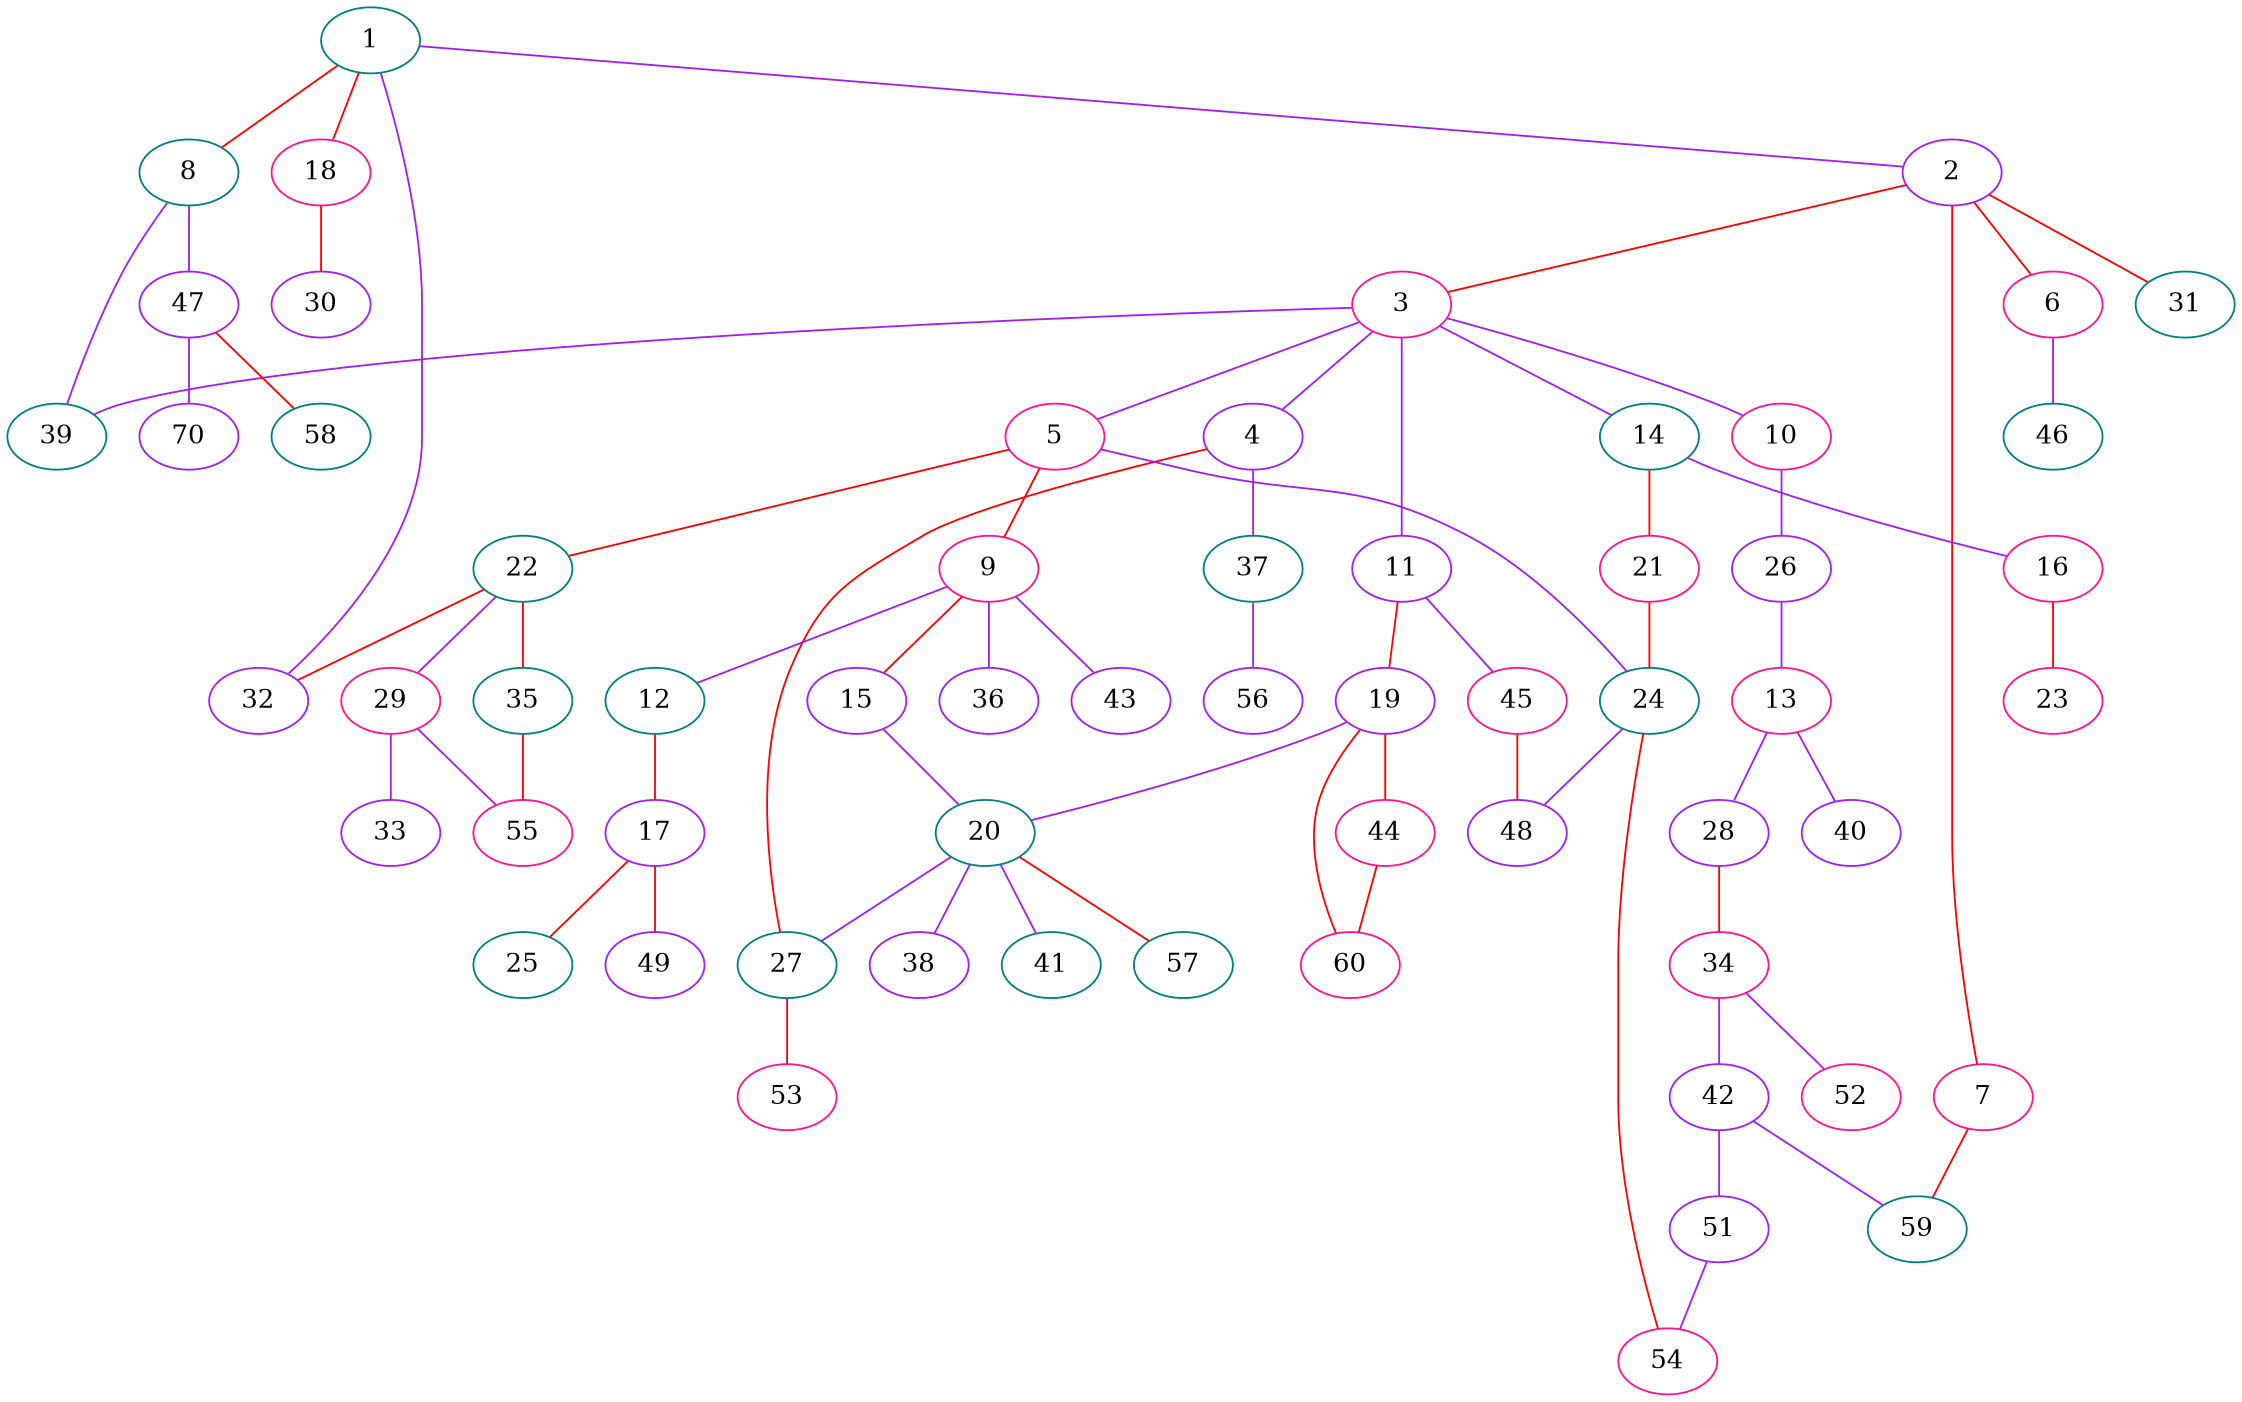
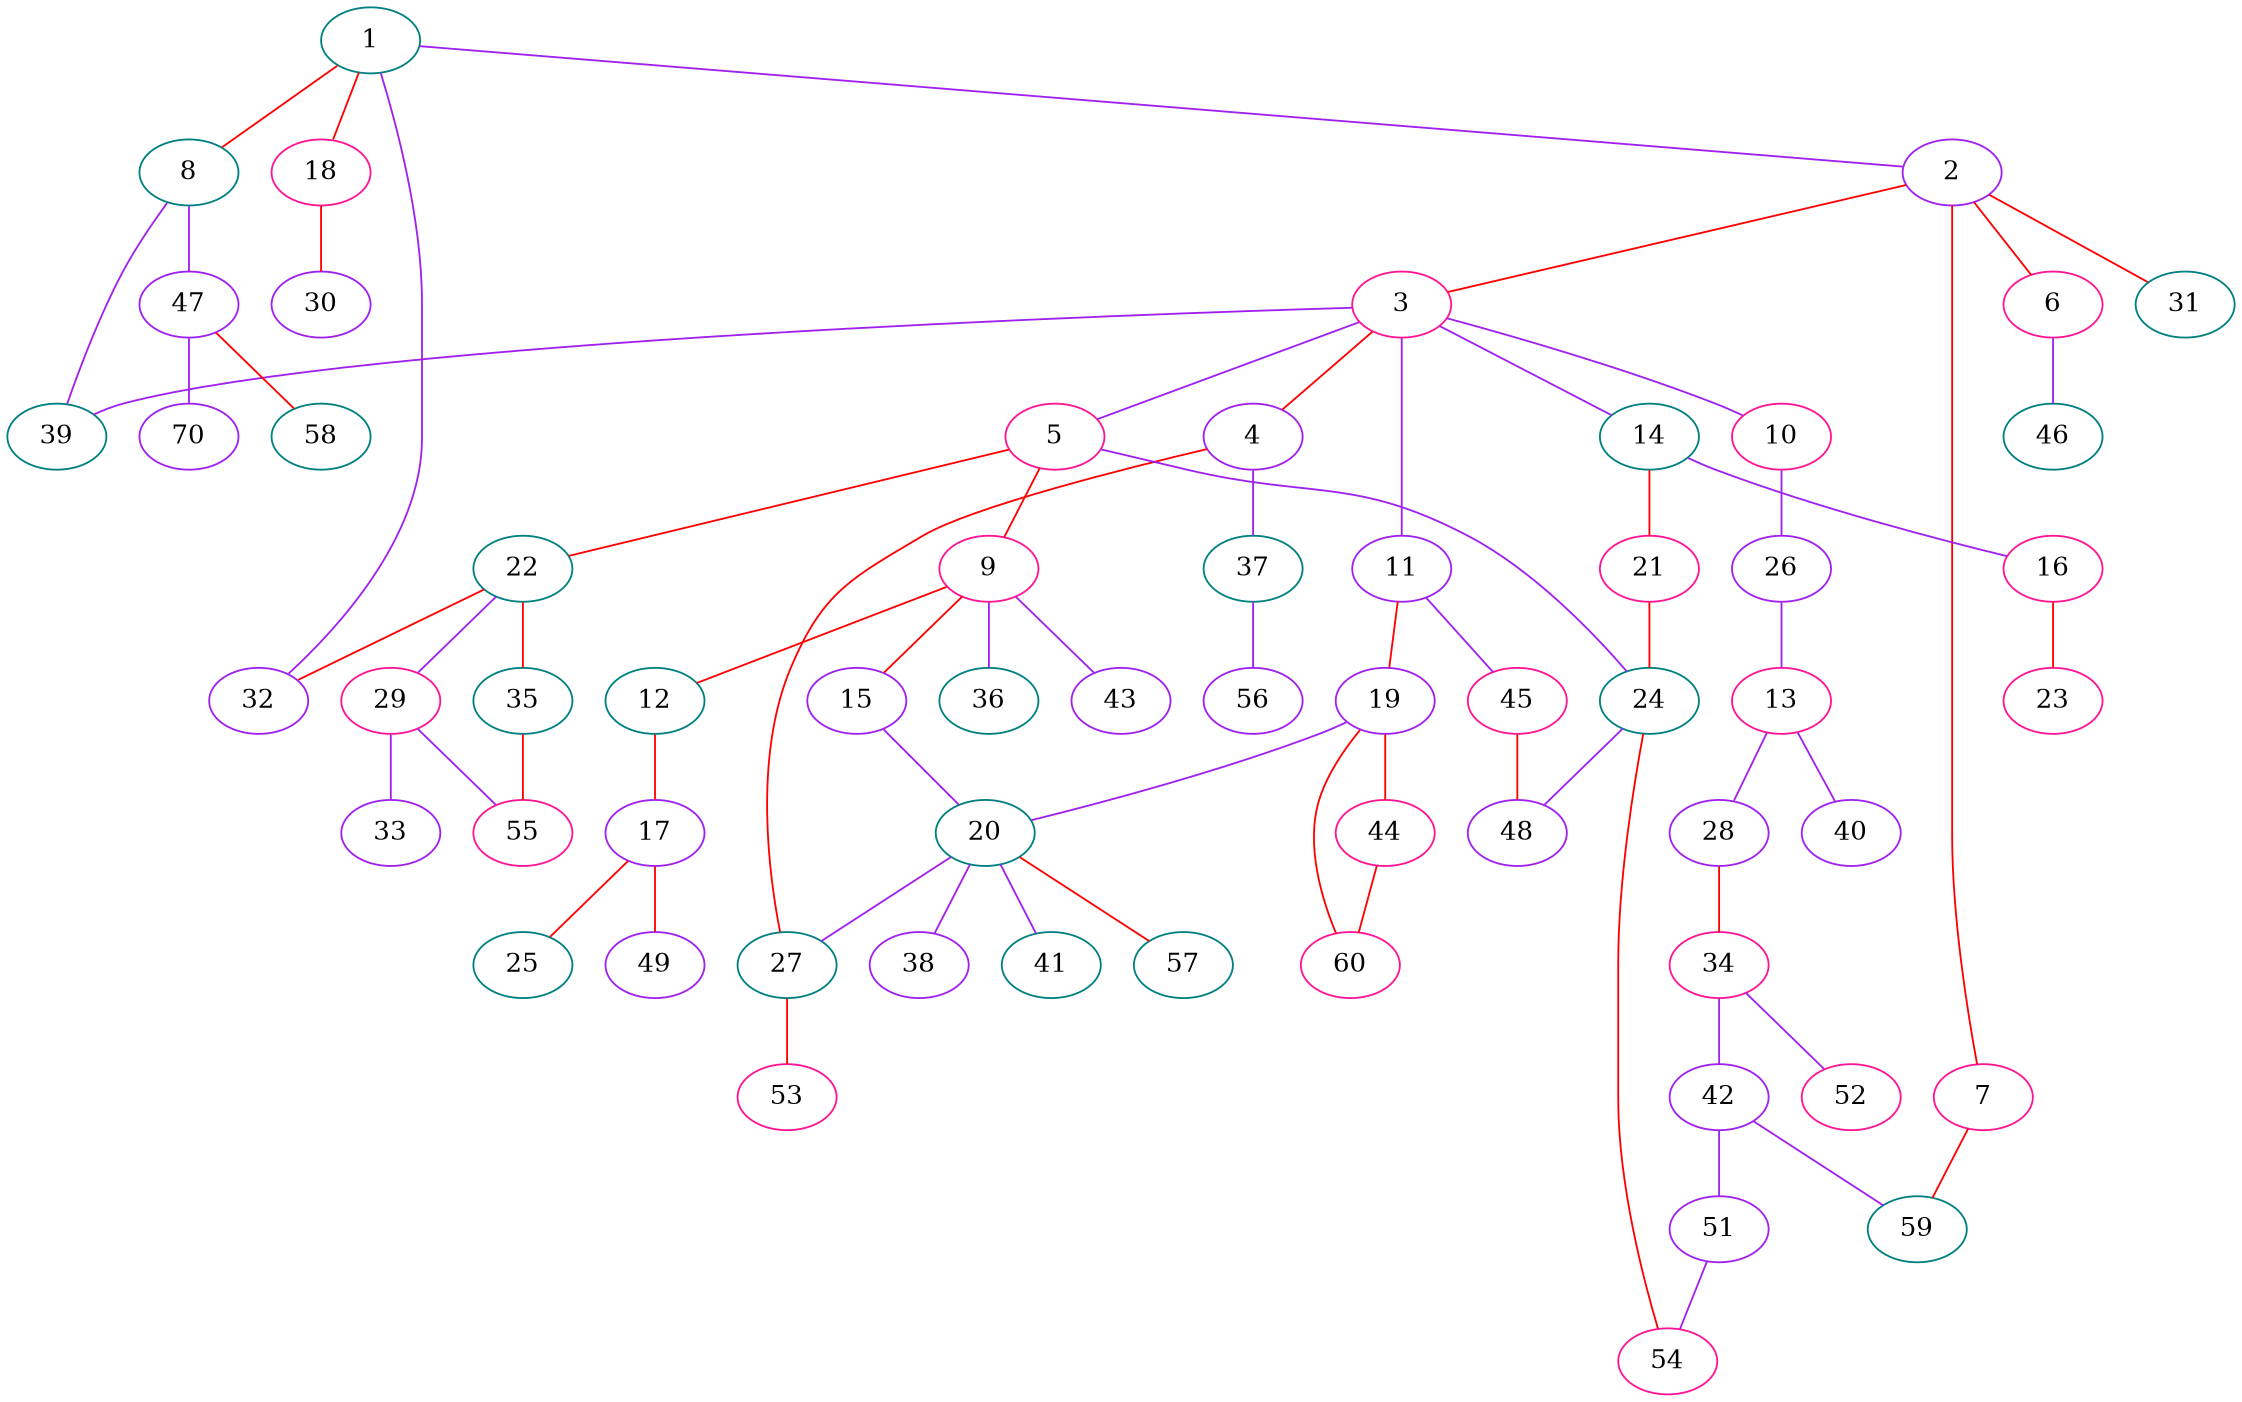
(1327, 371) -> (1327, 371)
(822, 635) -> (822, 635)
(989, 701) -> (989, 701)
